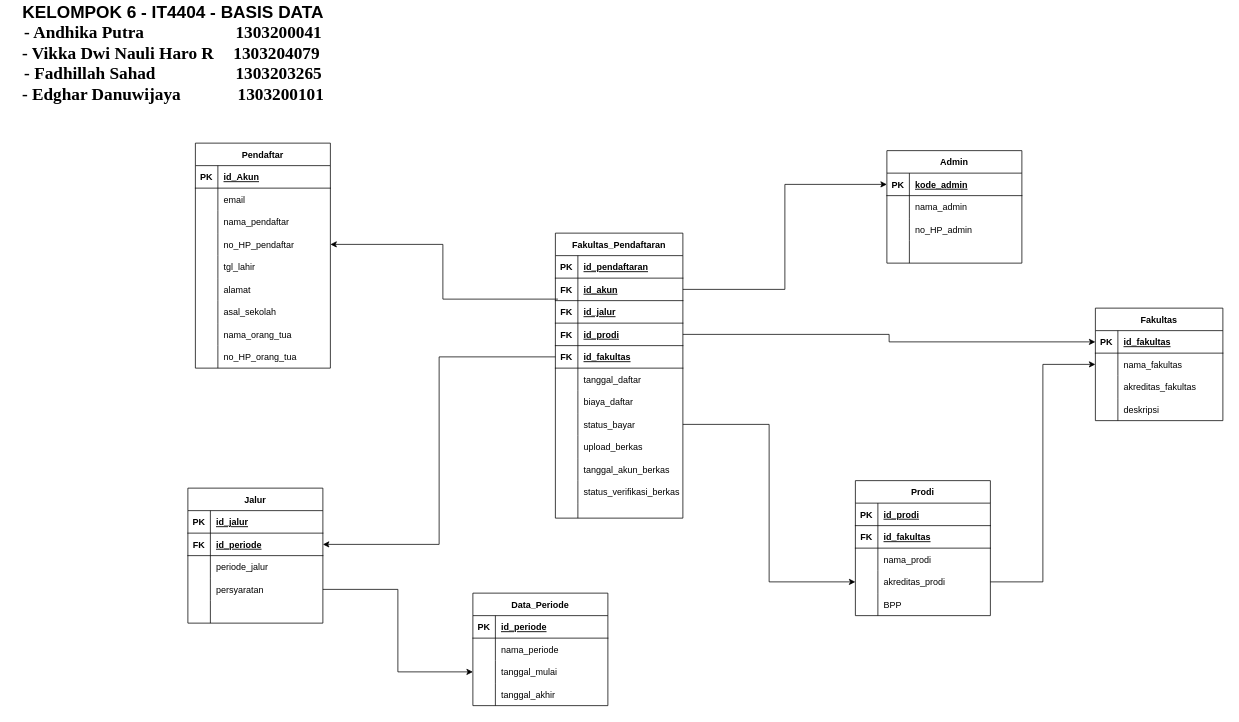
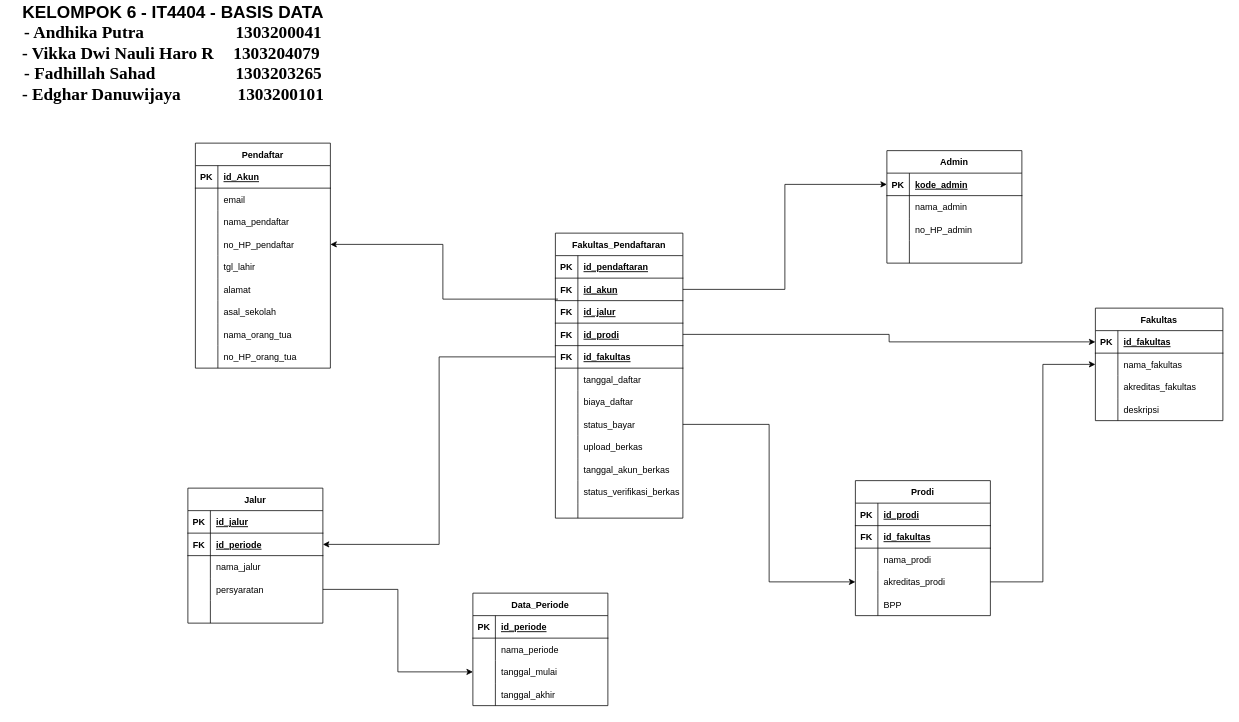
(246, 567) -> (240, 567)
